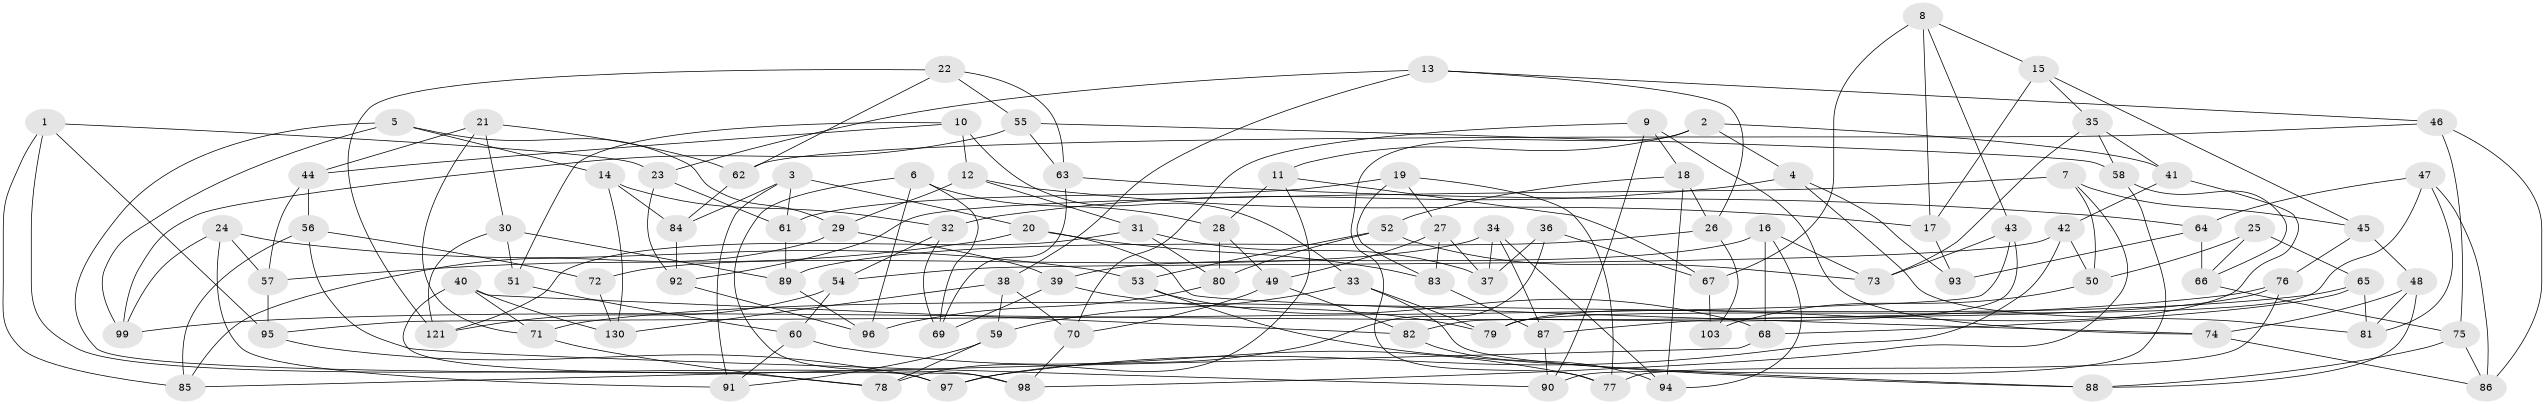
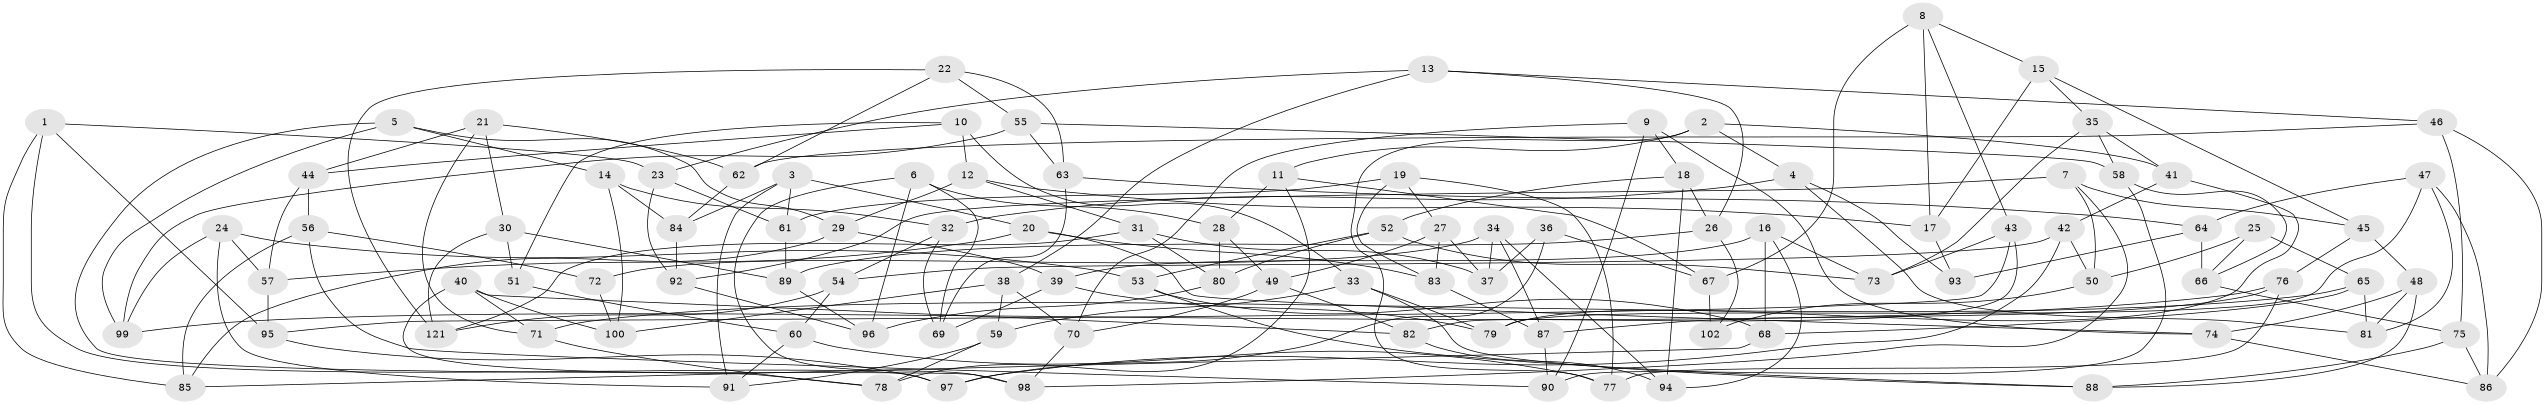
(615, 335) -> (615, 335)
(1711, 335) -> (1711, 335)
